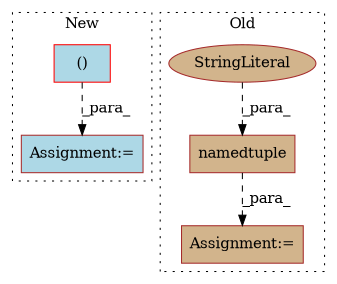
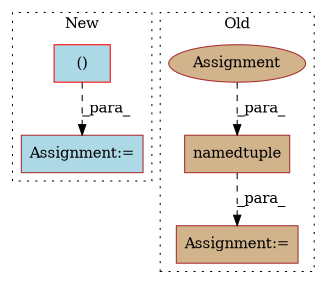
(242, 63) -> (237, 63)
